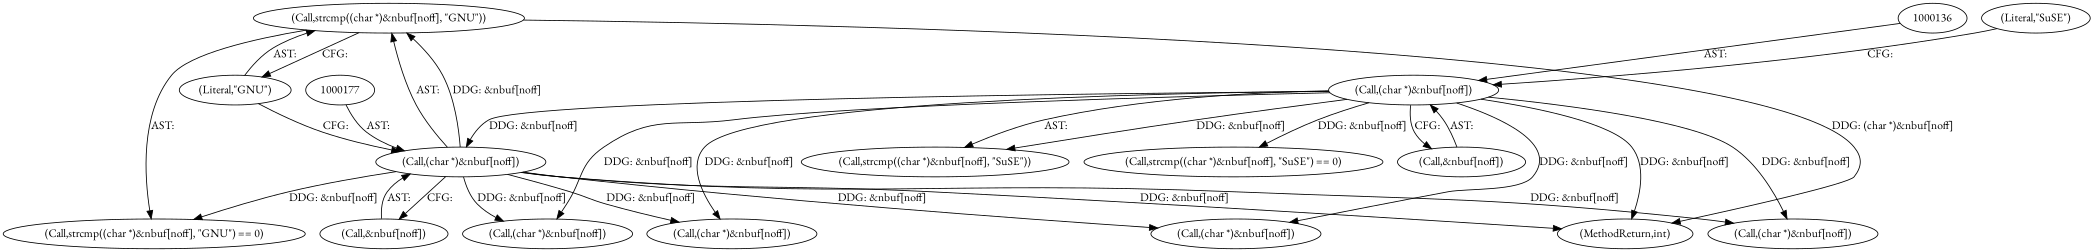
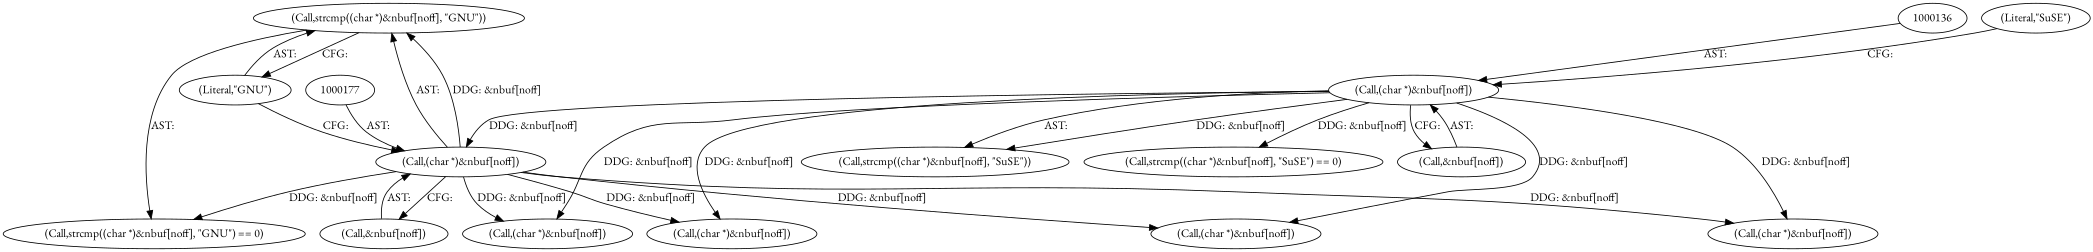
(1625, 234) -> none
